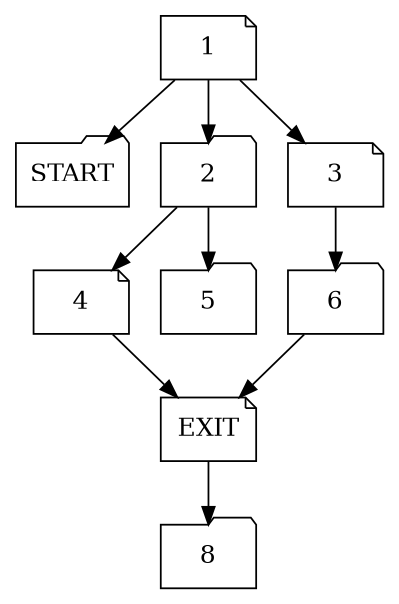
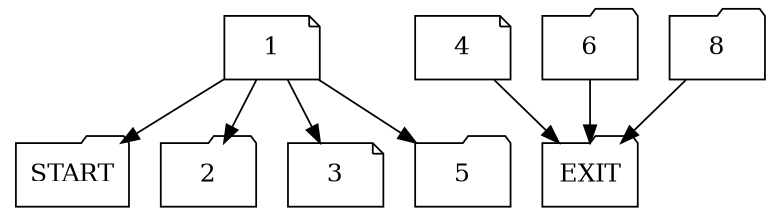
(208, 230) -> (360, 106)
(336, 230) -> none
(151, 232) -> none
(208, 429) -> (590, 175)
(208, 484) -> (660, 105)
